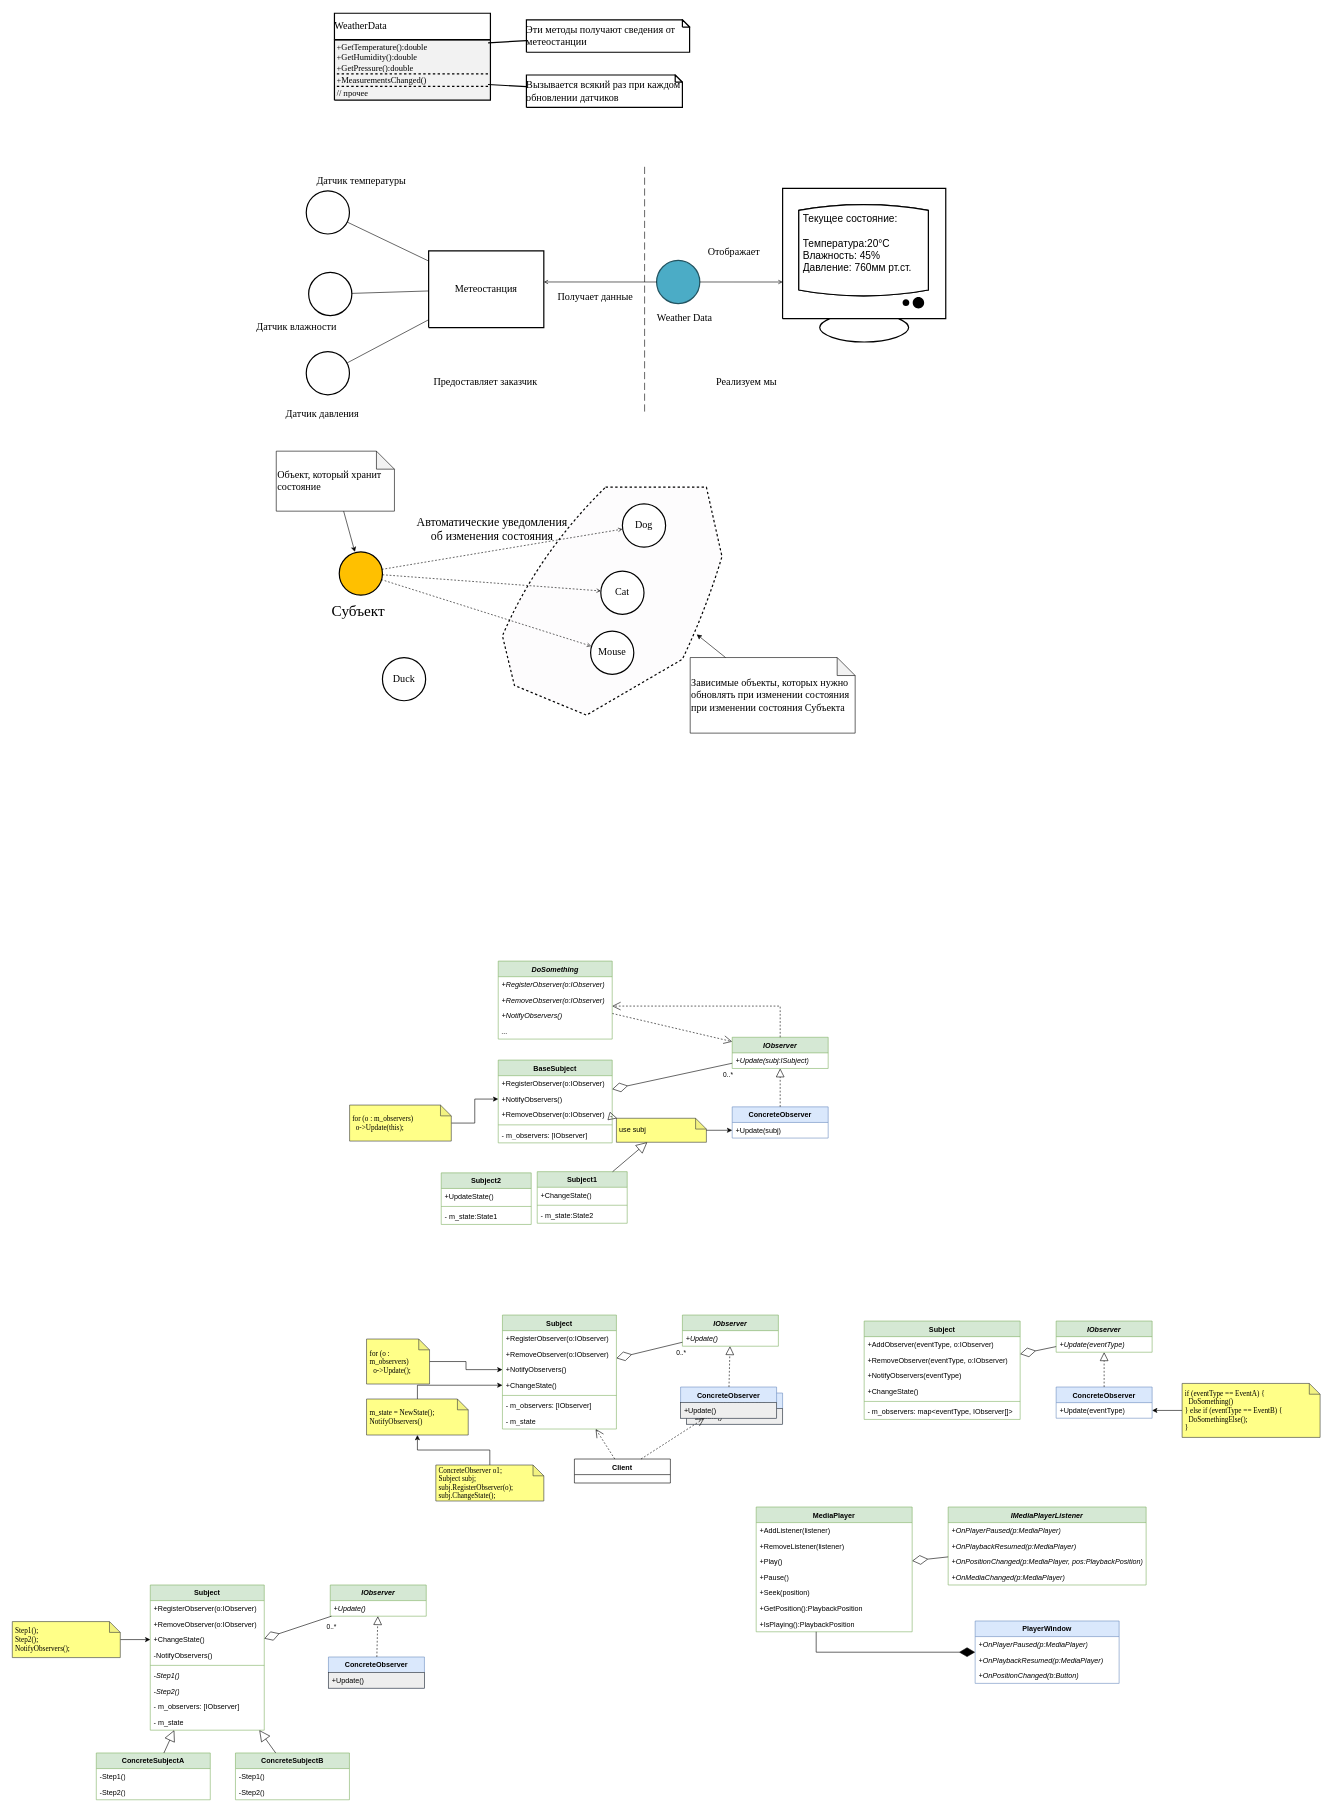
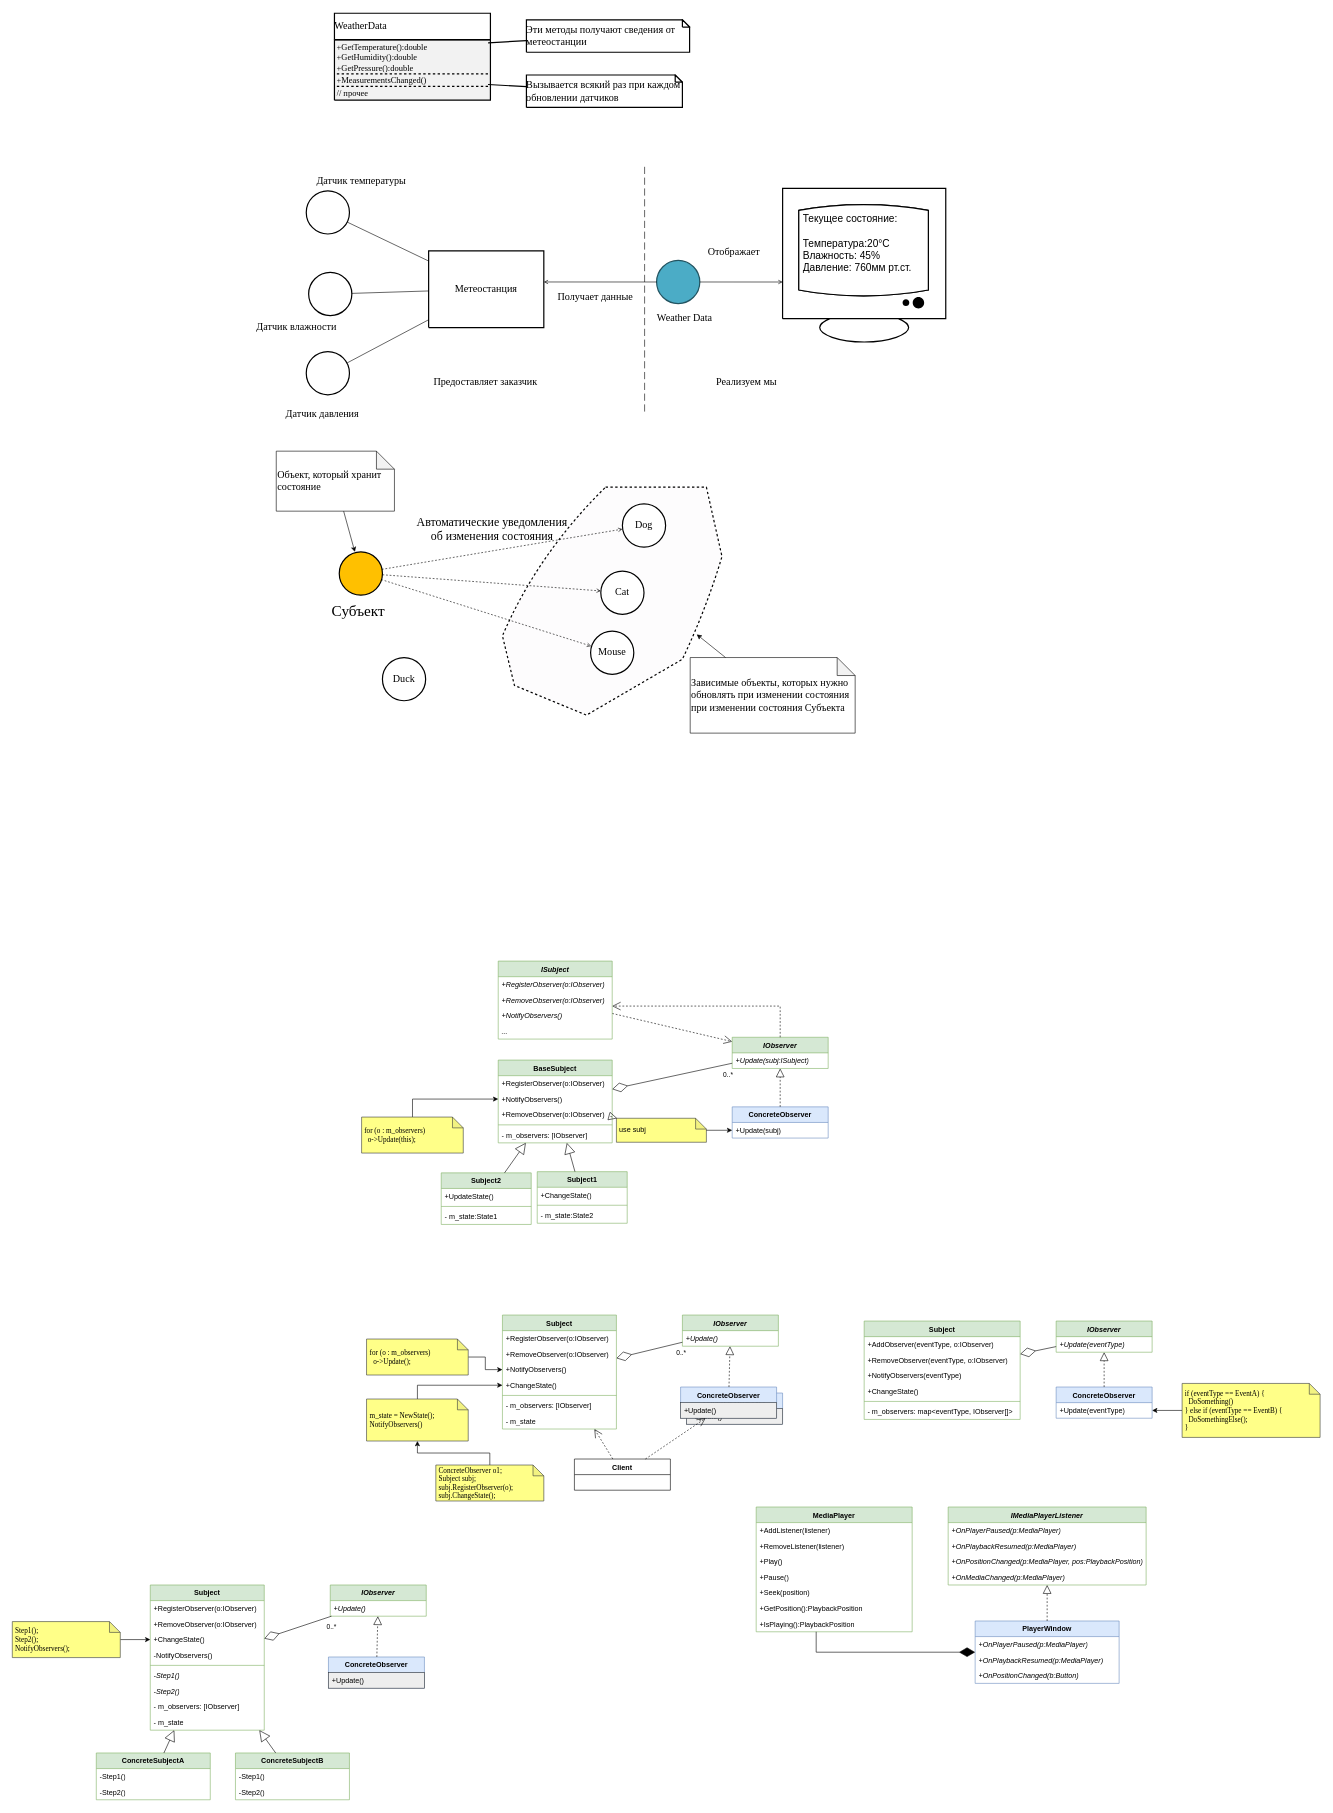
(555, 969) -> (555, 969)
(401, 1123) -> (413, 1135)
(626, 1160) -> (573, 1163)
none -> (512, 1163)
(398, 1361) -> (417, 1357)
(417, 1417) -> (417, 1420)
(623, 1471) -> (623, 1475)
(937, 1558) -> none
none -> (1047, 1608)
